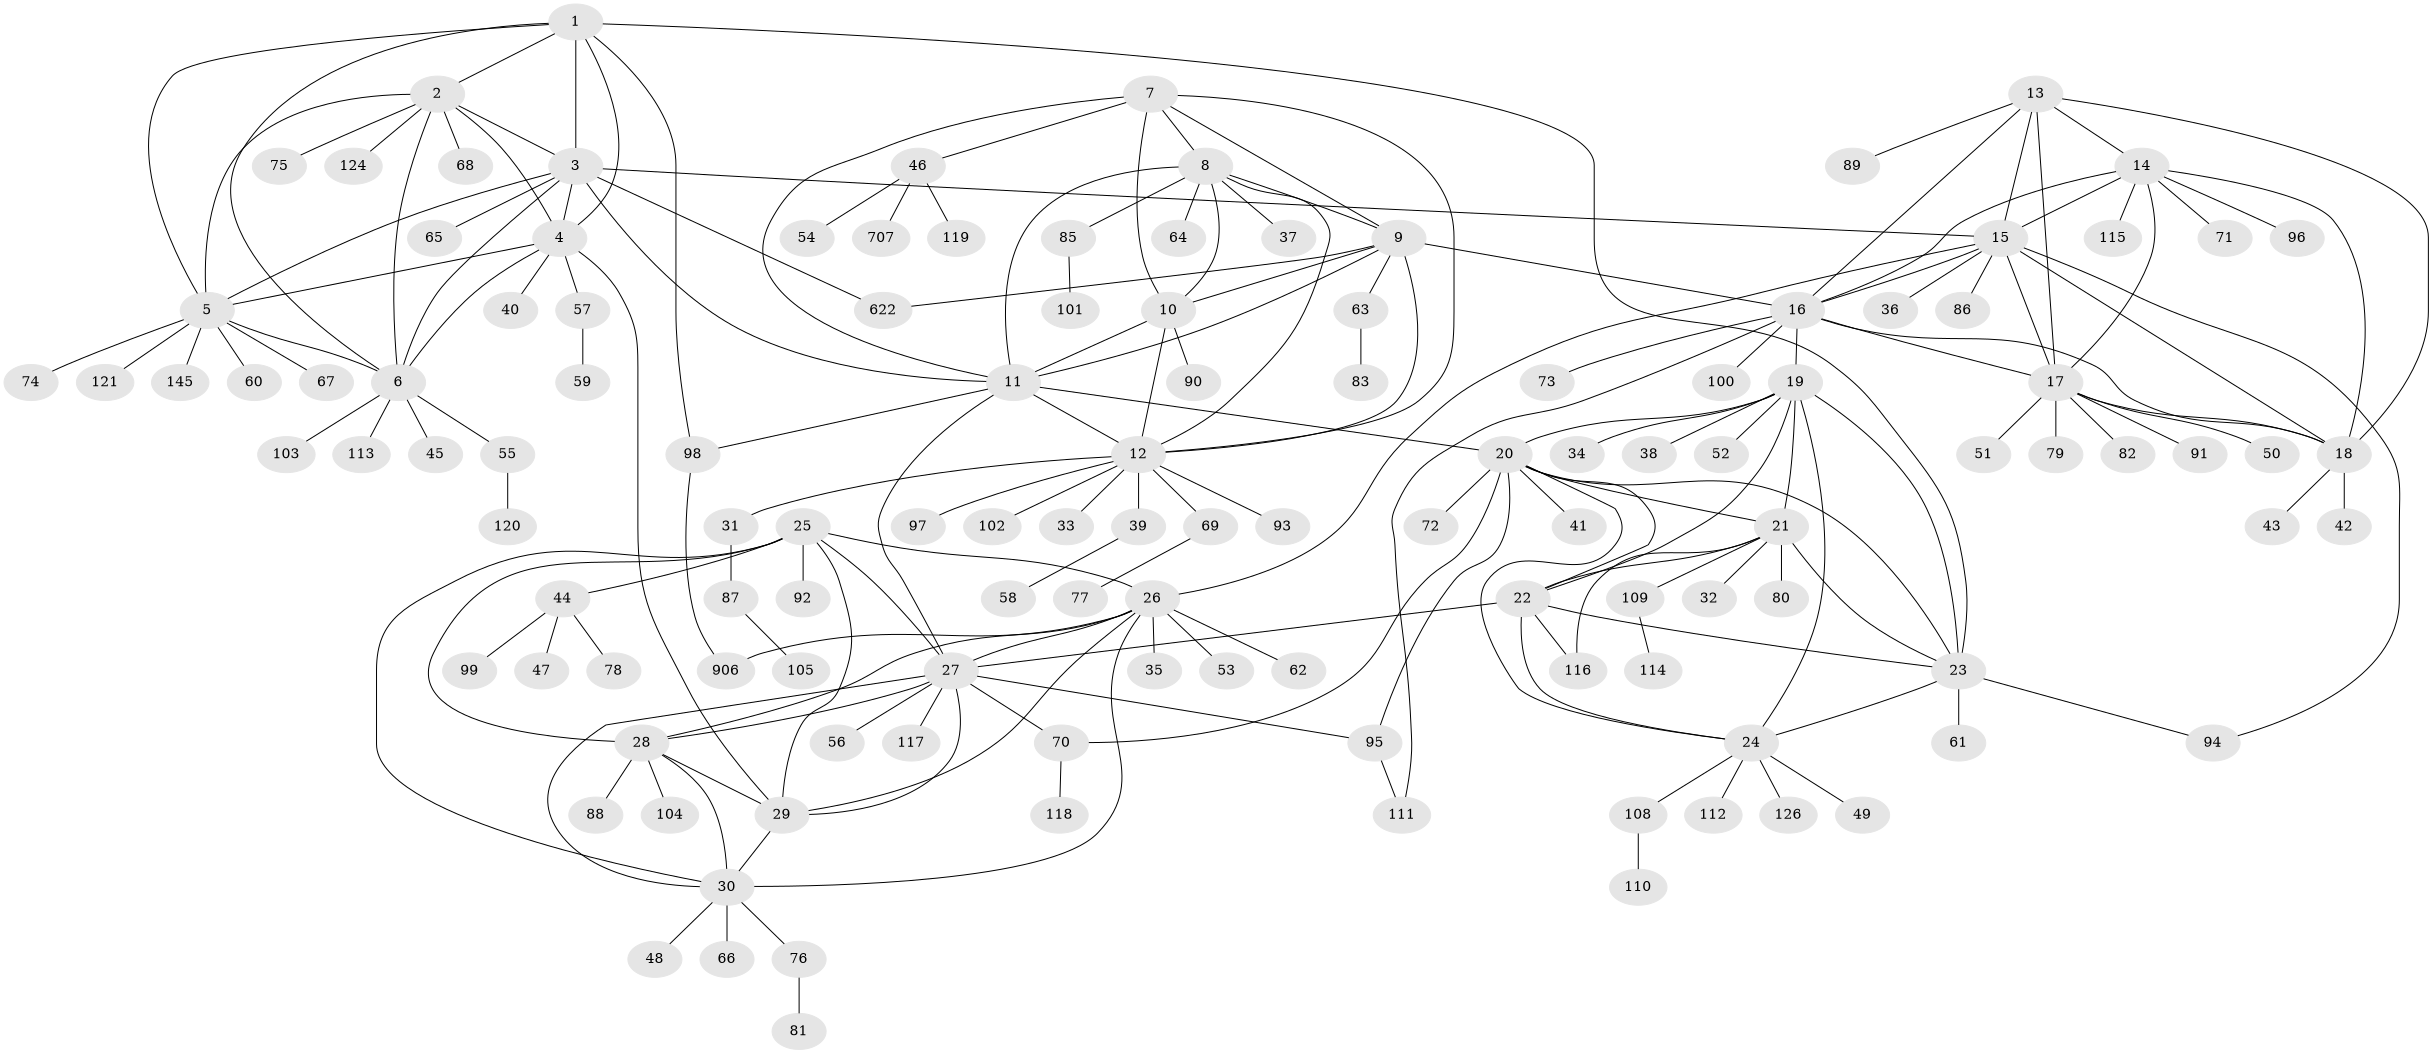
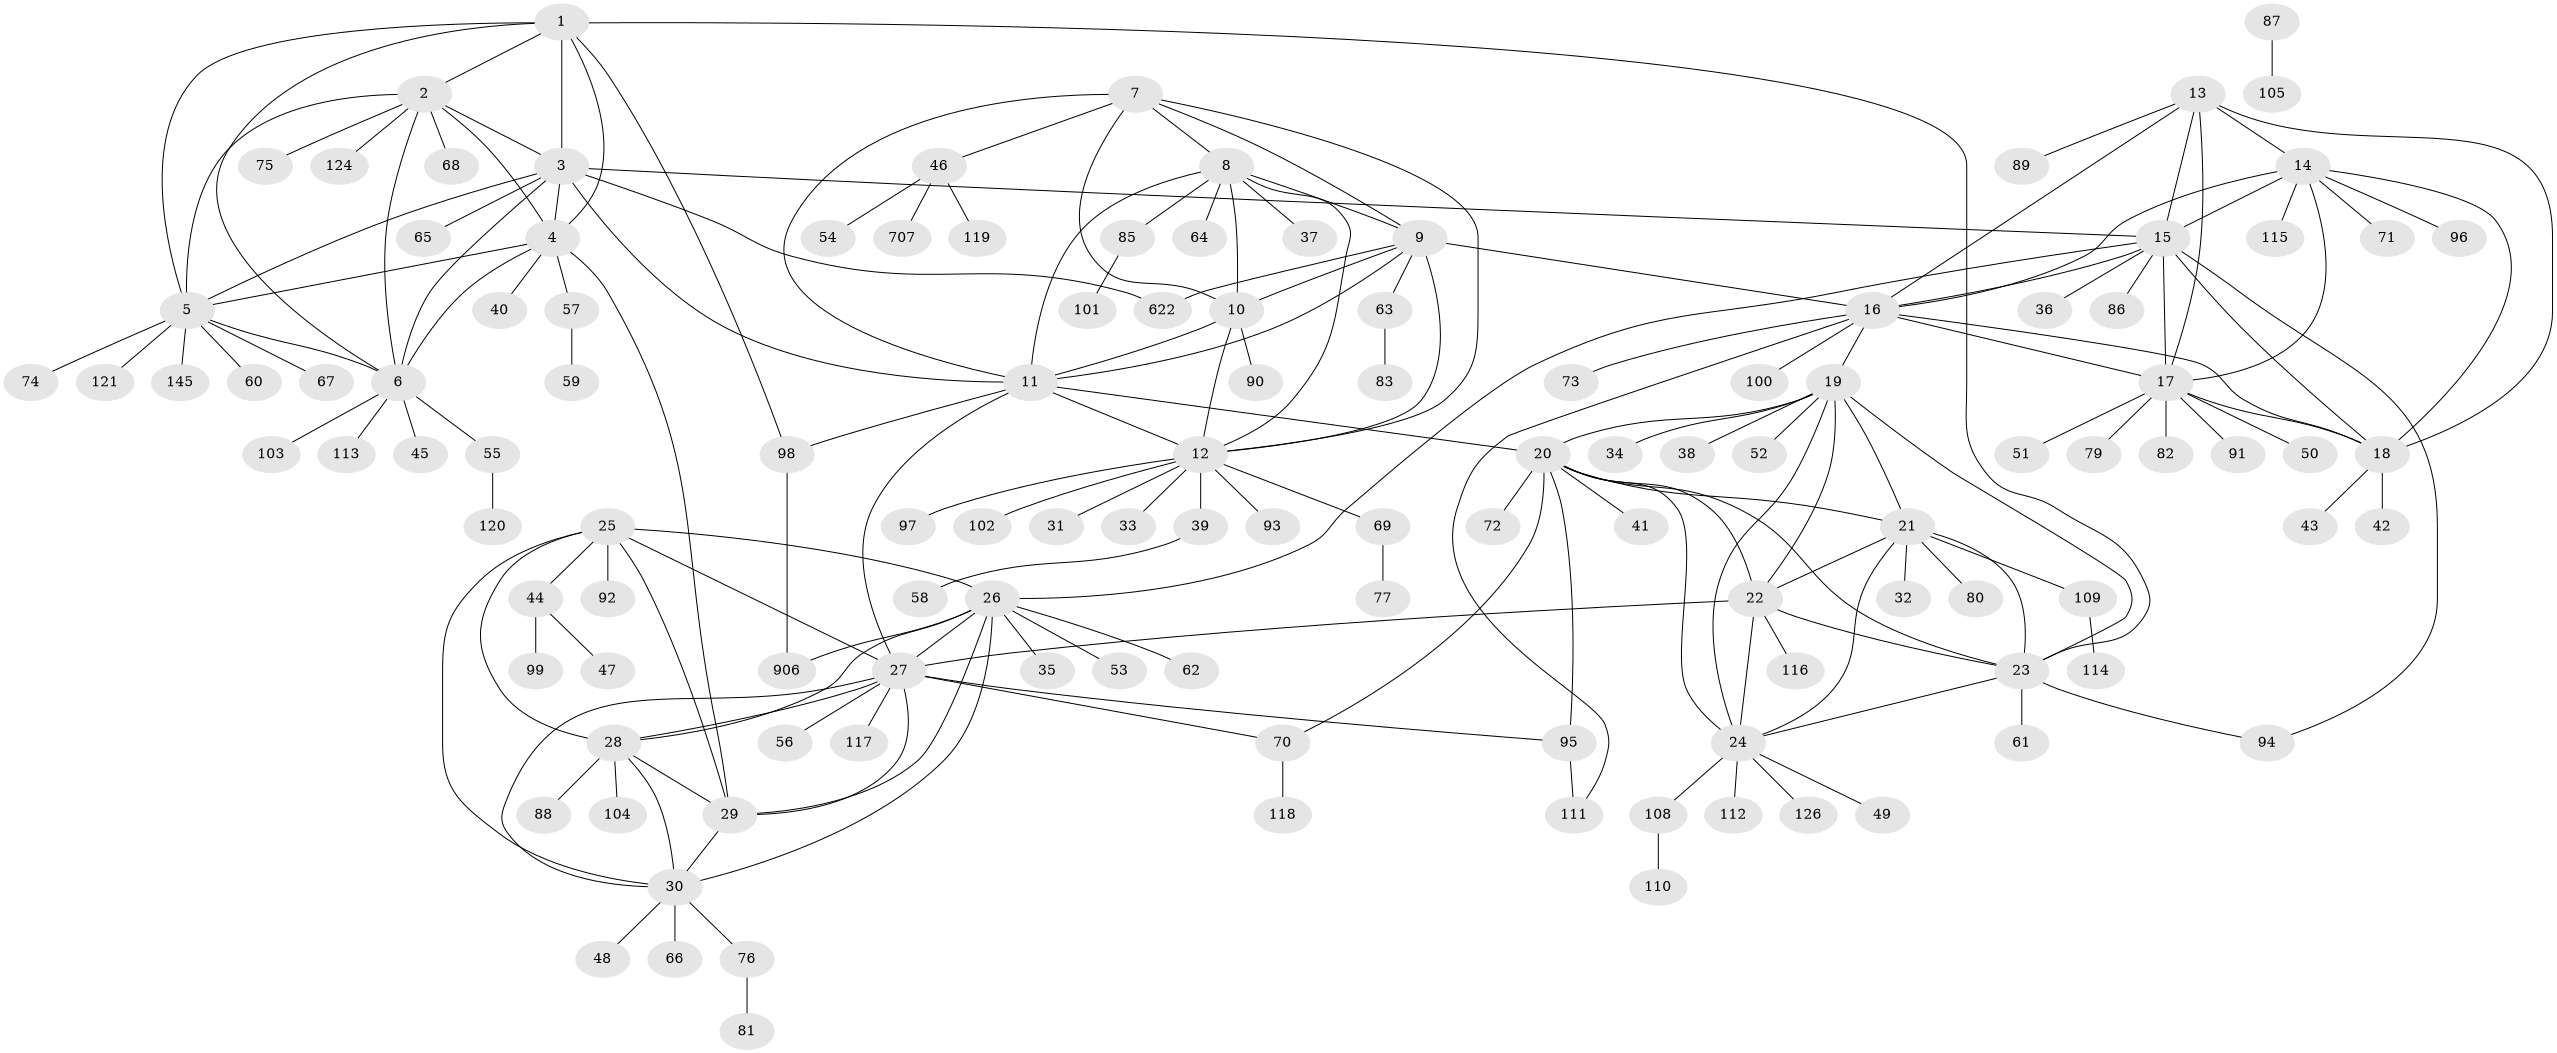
(1668, 553) -> (1851, 655)
(731, 564) -> none
(614, 671) -> none
